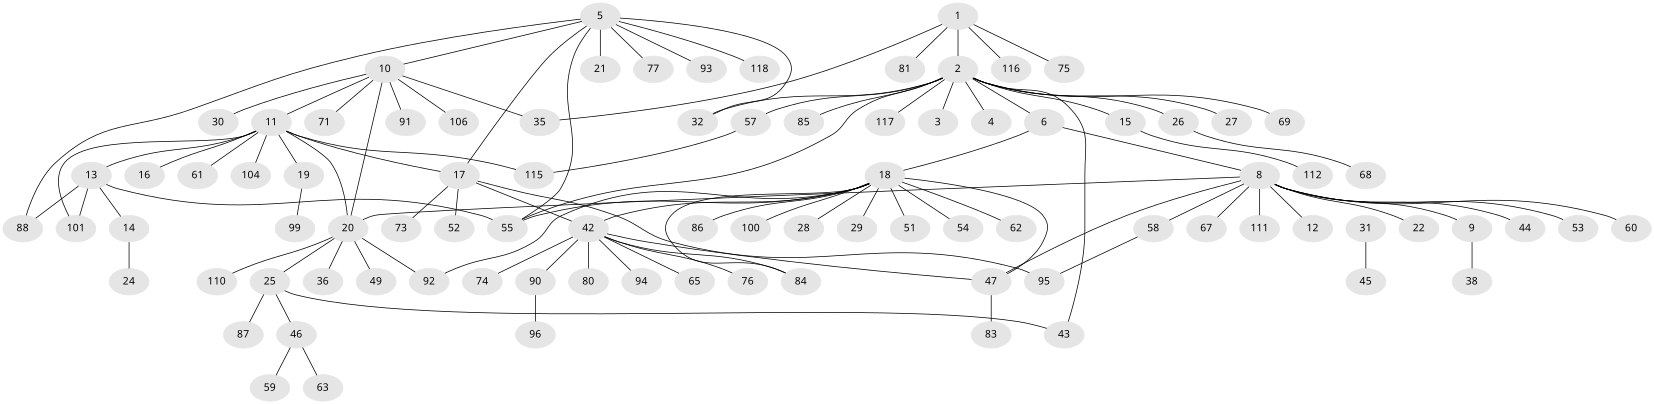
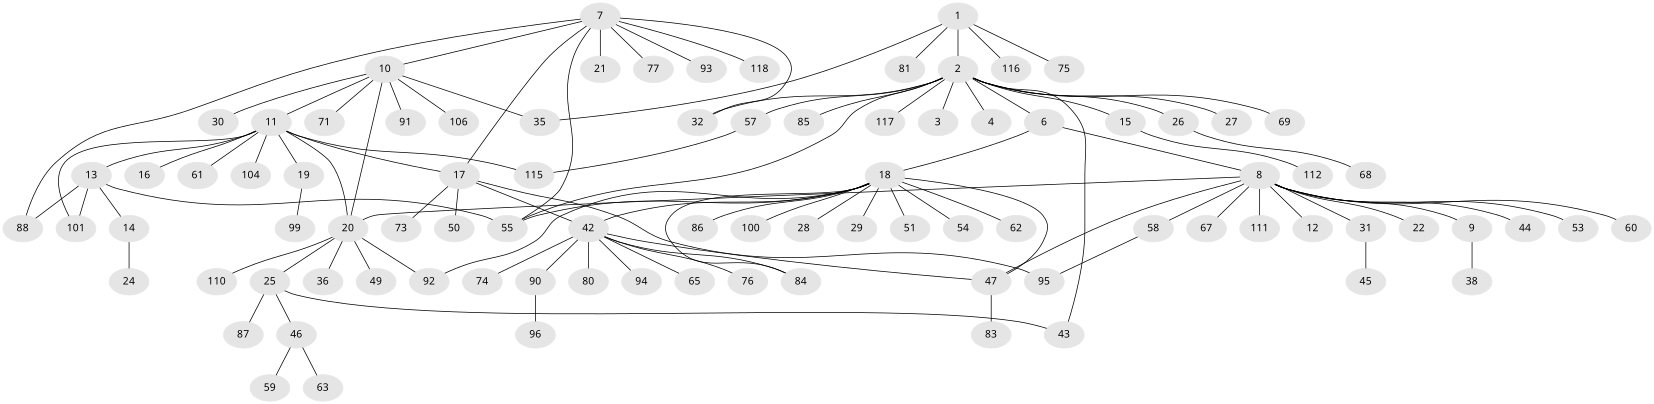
(600, 16) -> (600, 16)
none -> (1313, 202)
(454, 229) -> (454, 229)
